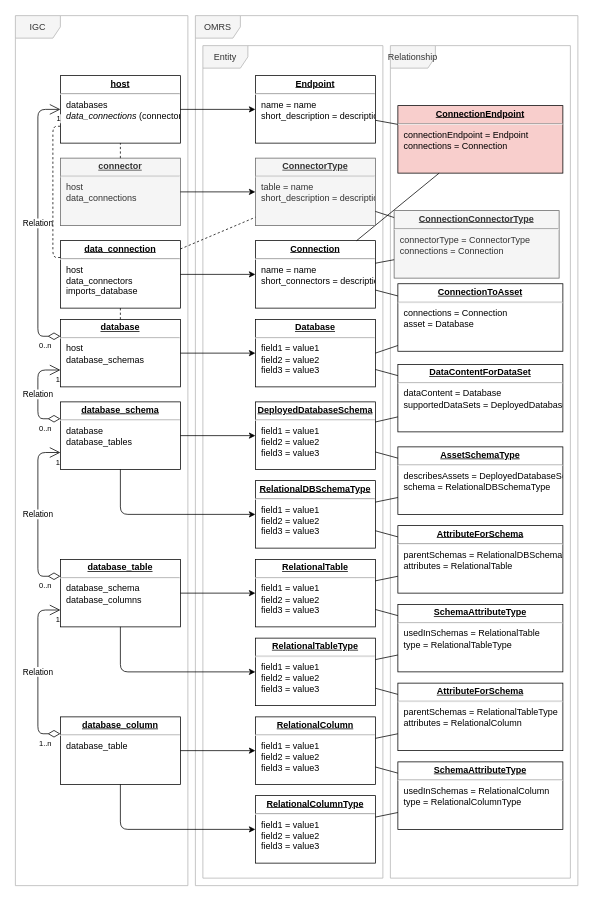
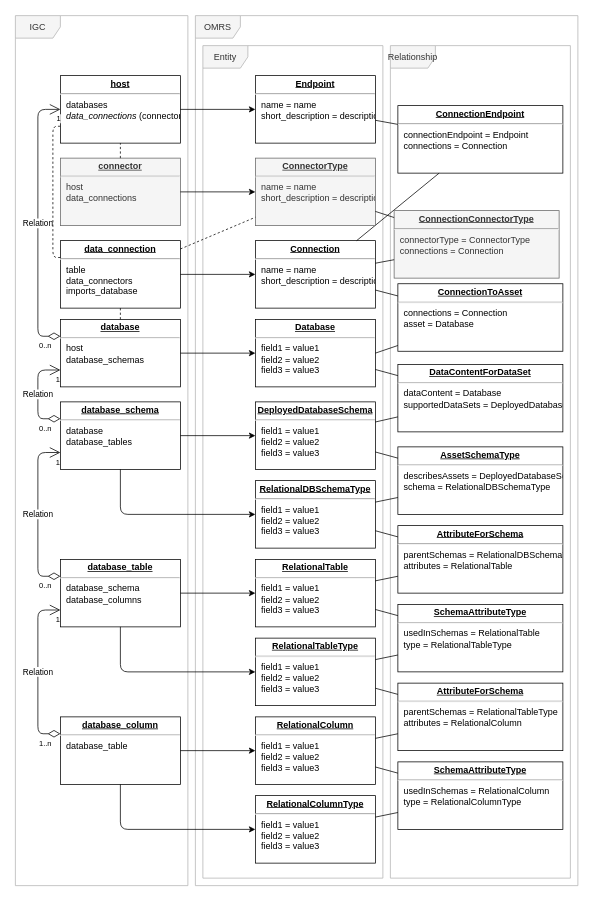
(480, 139) -> (480, 139)
(326, 174) -> (326, 174)
(326, 257) -> (326, 257)
(100, 262) -> (100, 262)
